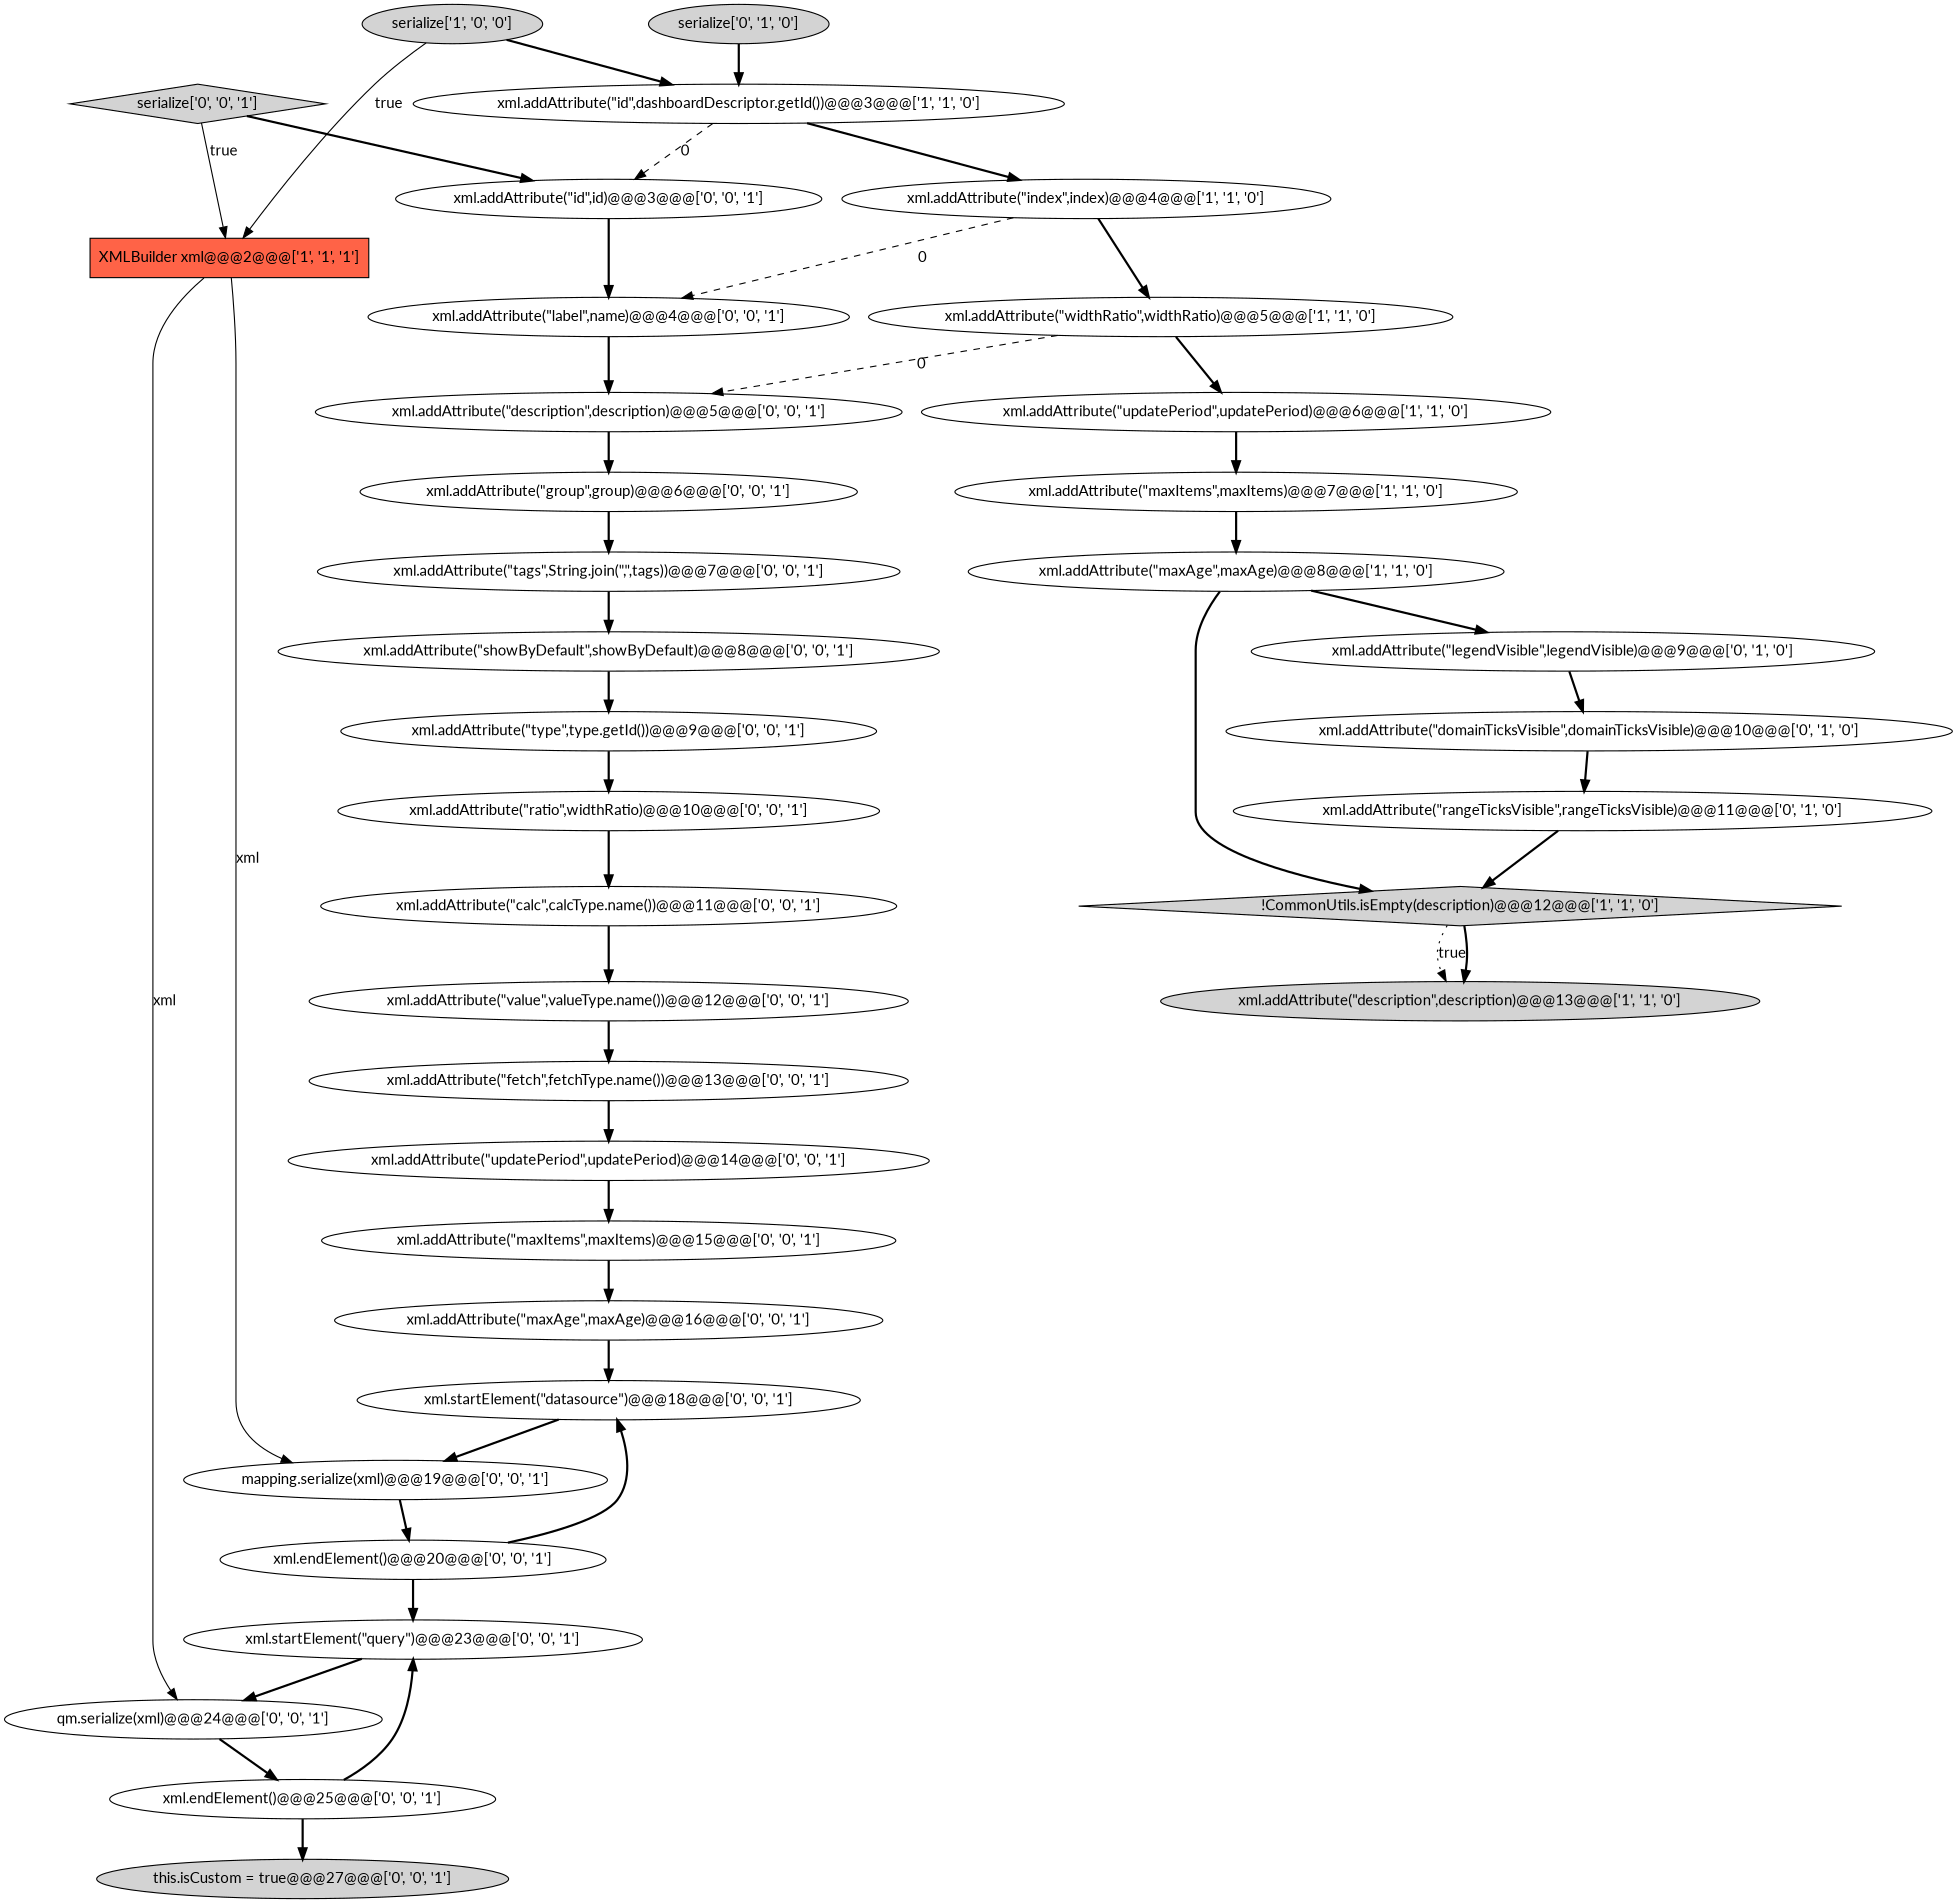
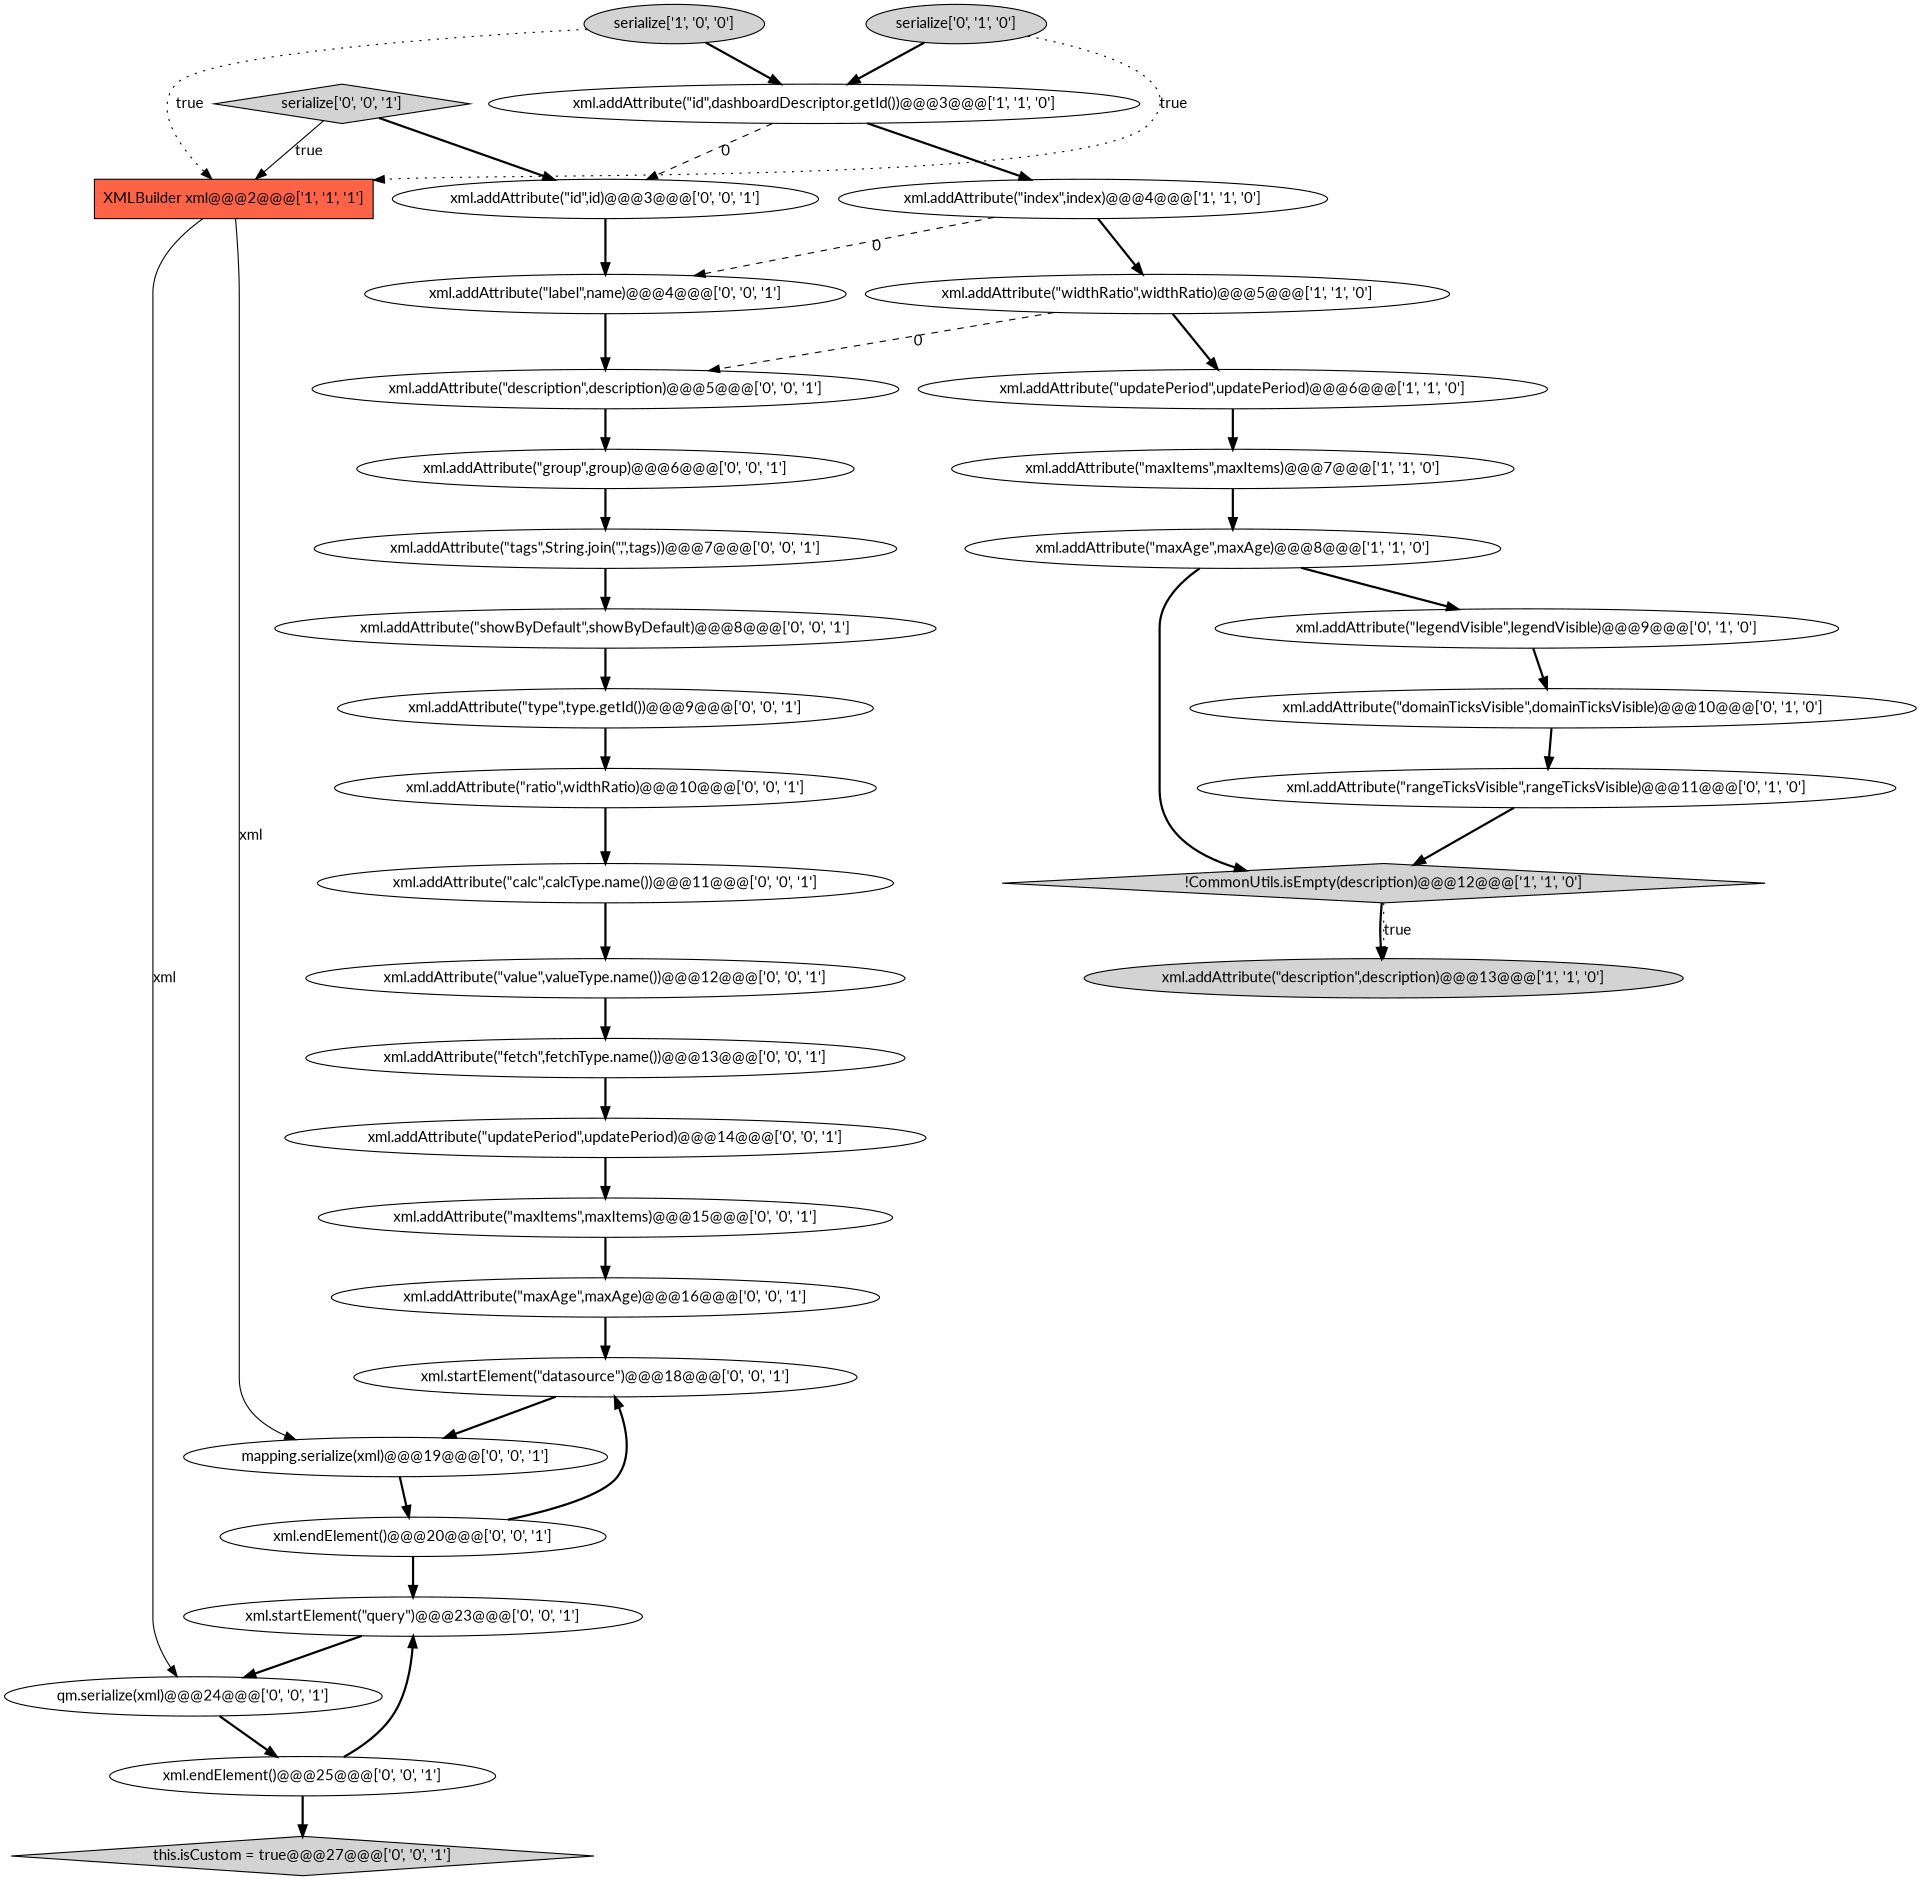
(335, 125) -> (329, 50)
none -> (860, 169)
(303, 1879) -> (303, 1856)
